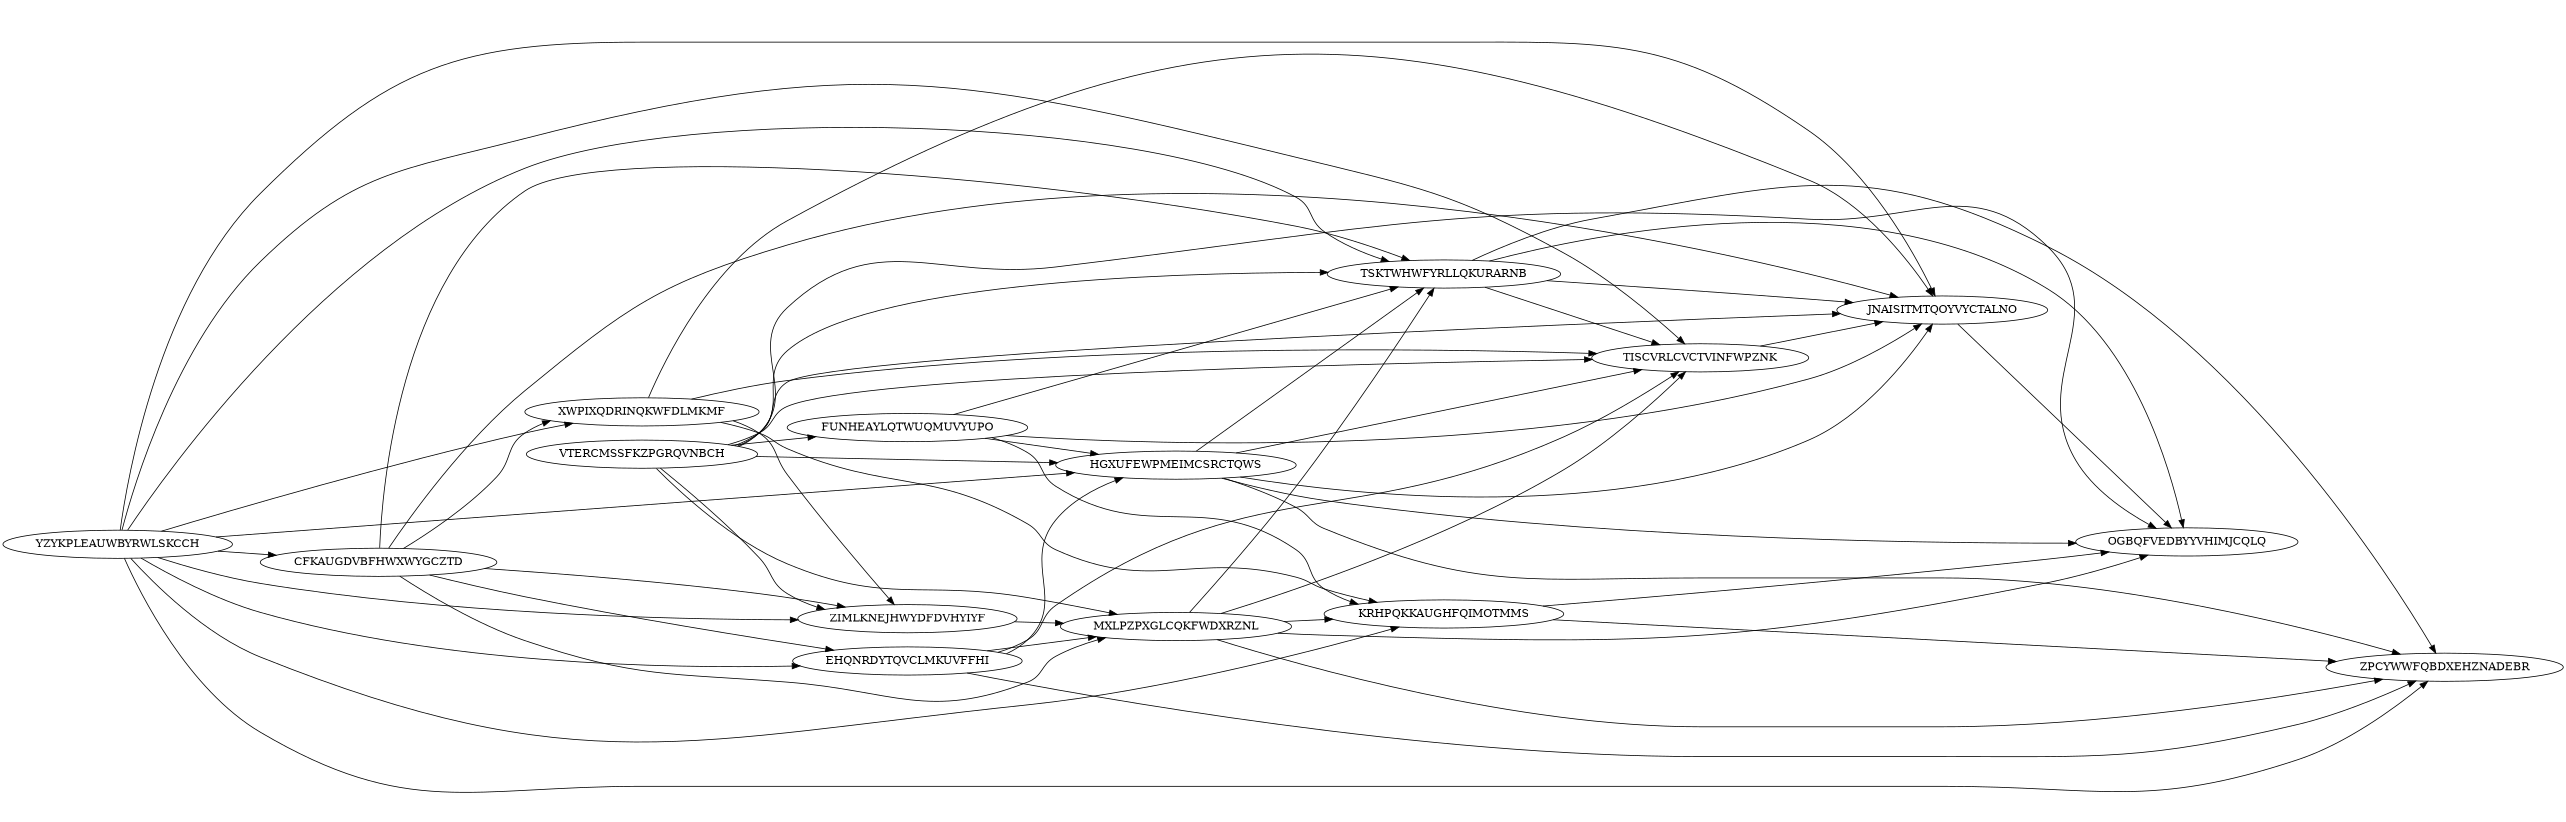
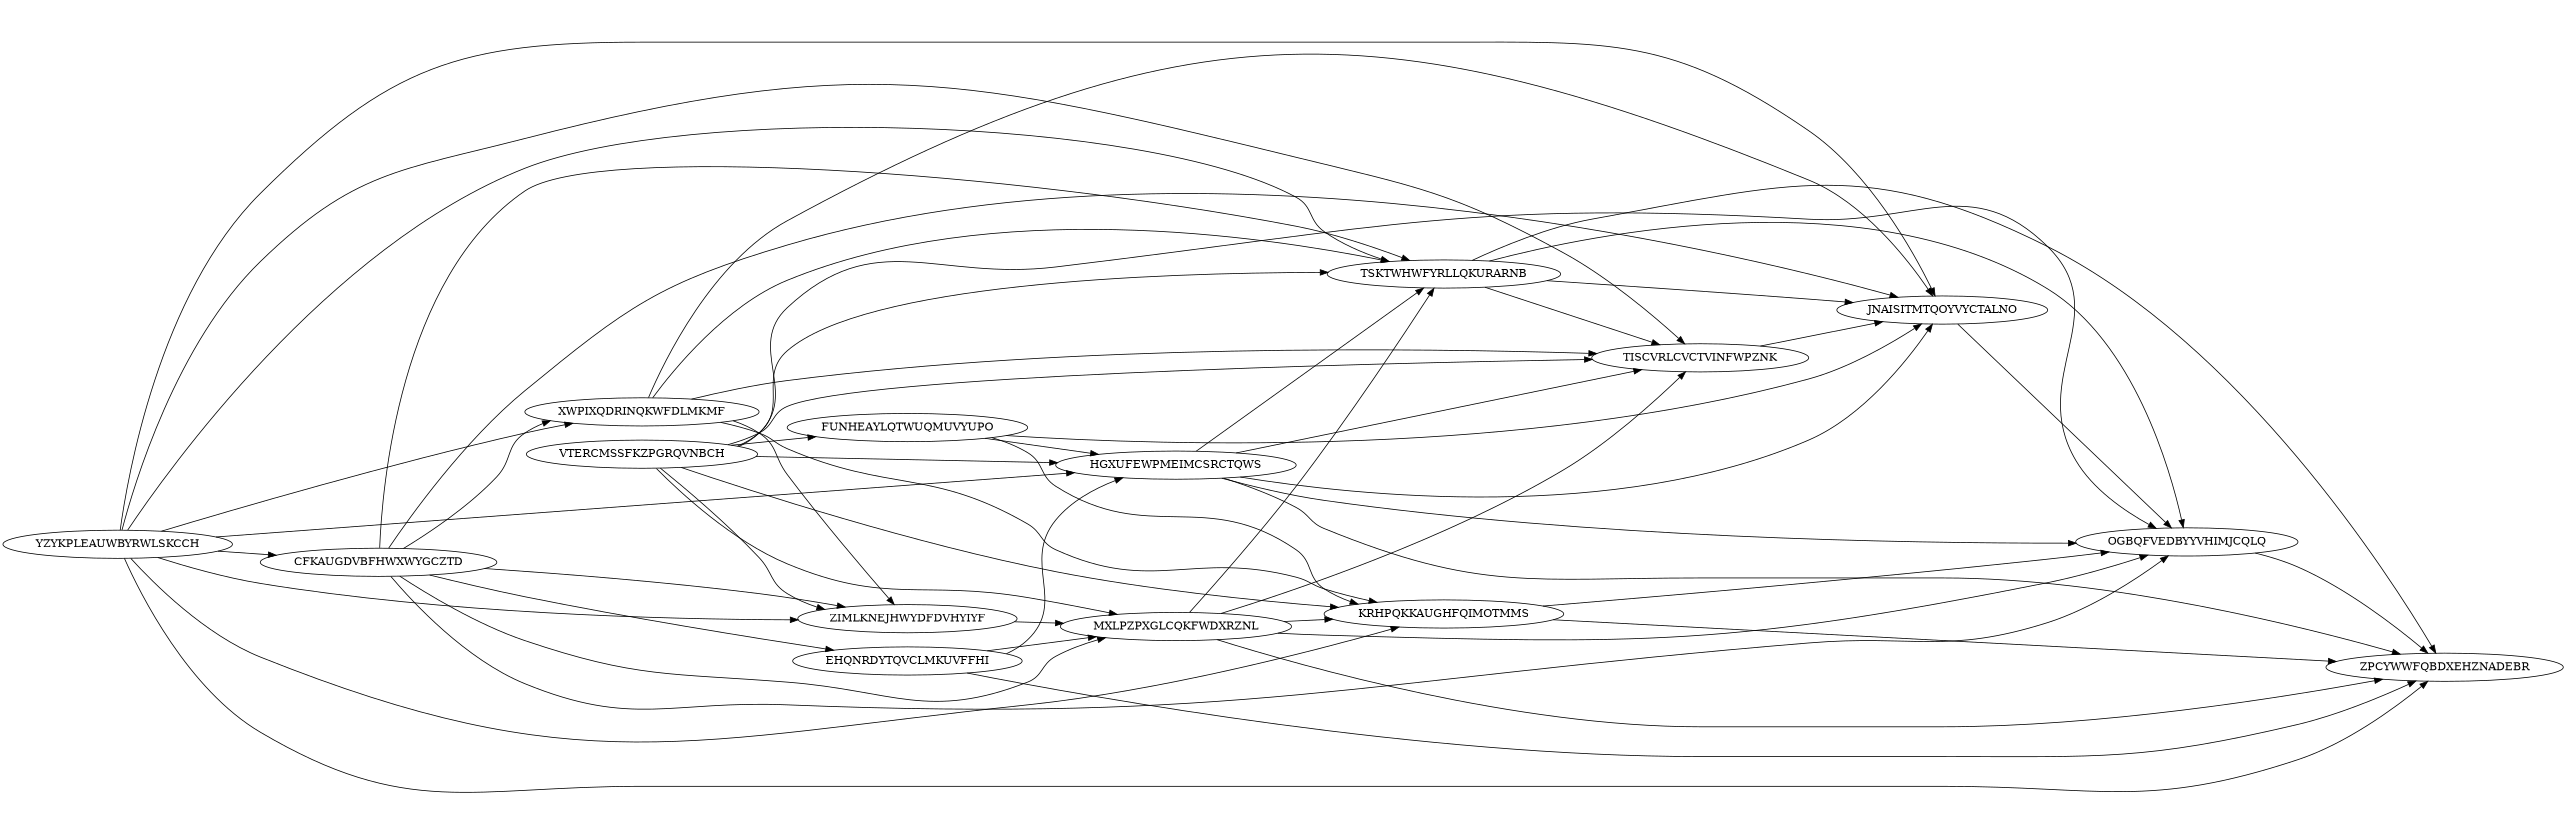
(1265, 339) -> (1001, 560)
(1139, 361) -> (992, 234)
(1309, 505) -> none
none -> (2343, 591)
(459, 651) -> none
none -> (1265, 697)
